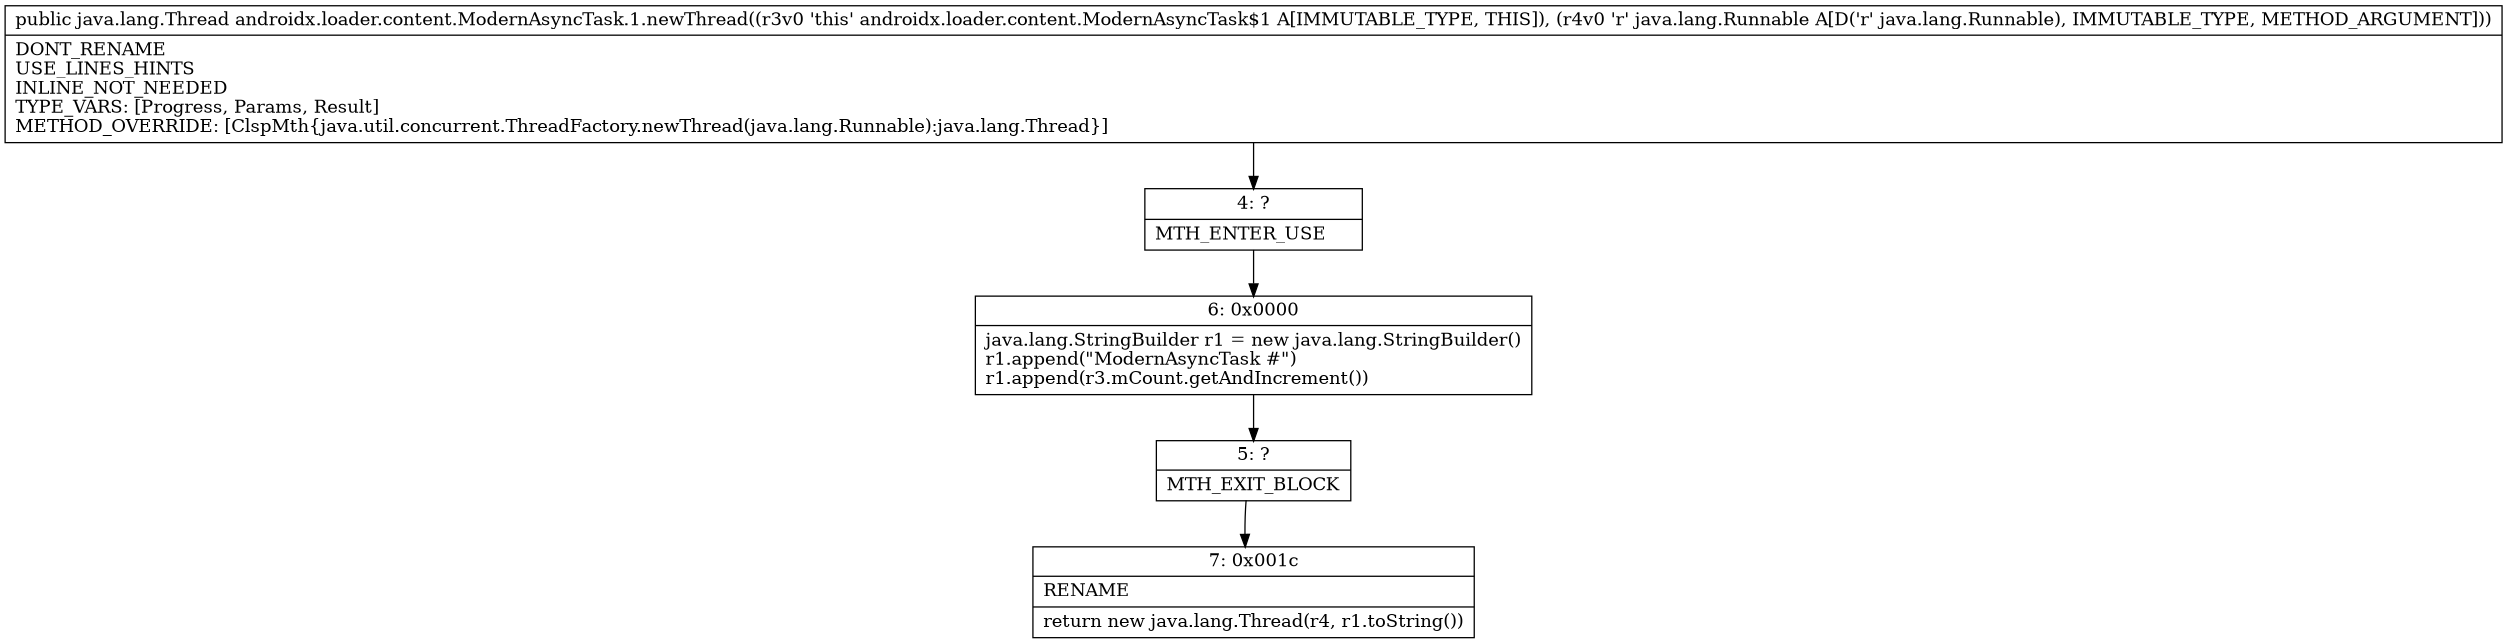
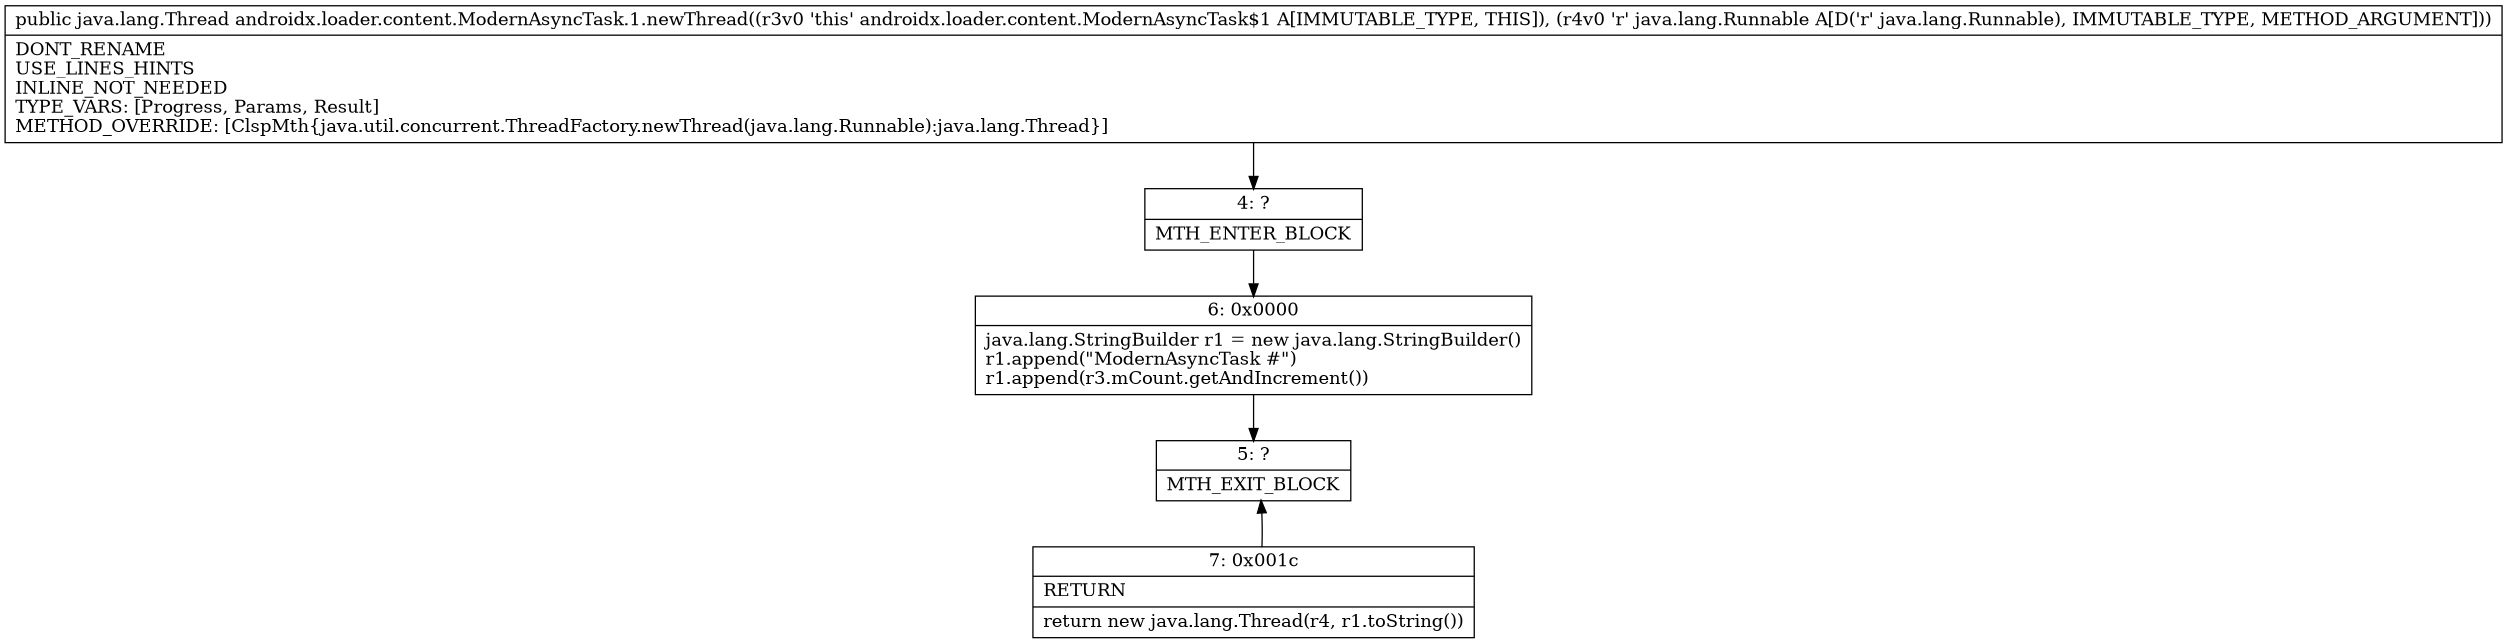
(1241, 234) -> (1254, 234)
(1245, 517) -> (1262, 530)
(1087, 591) -> (1085, 591)
